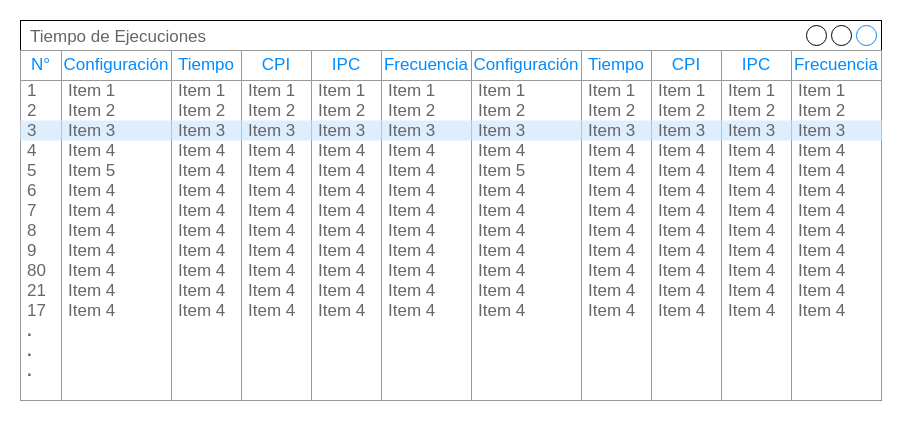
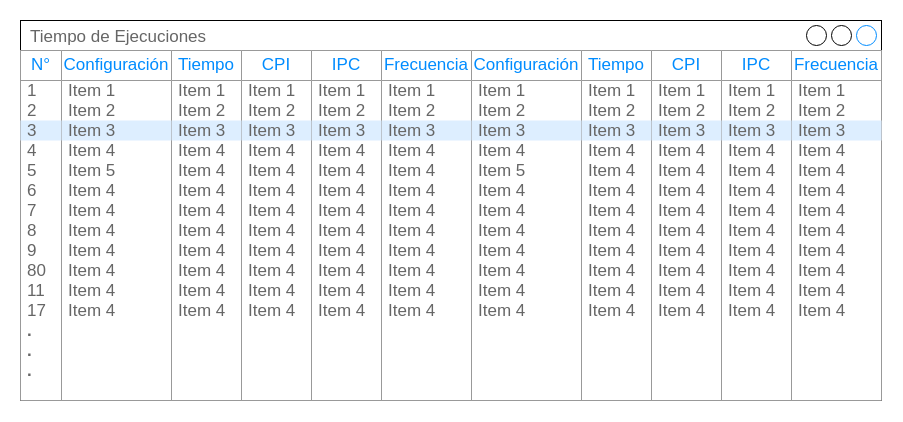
(37, 291) -> (37, 291)
